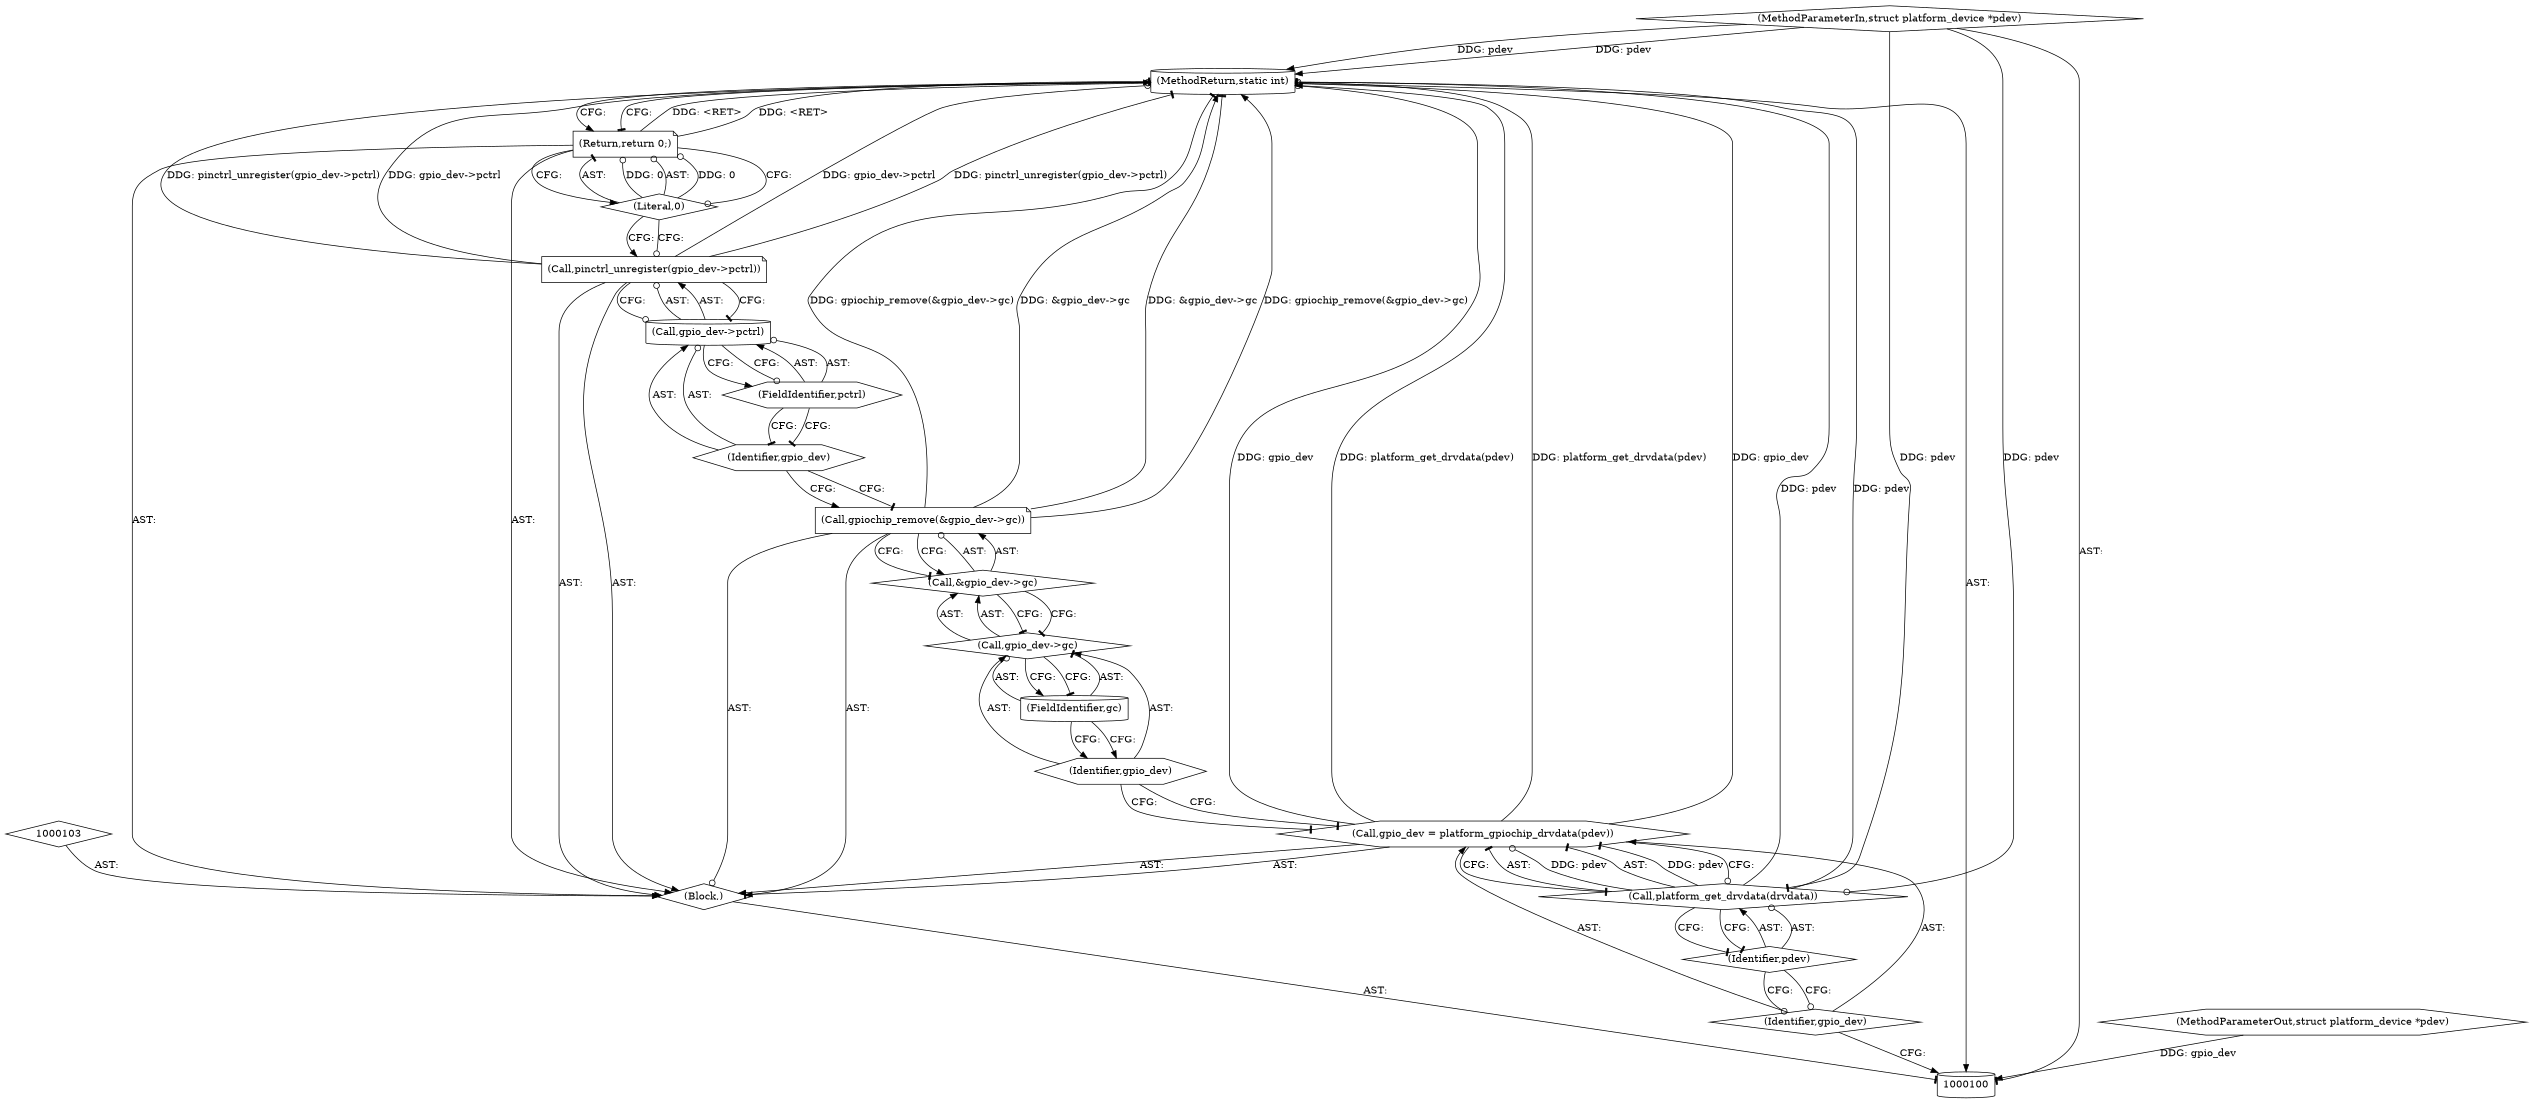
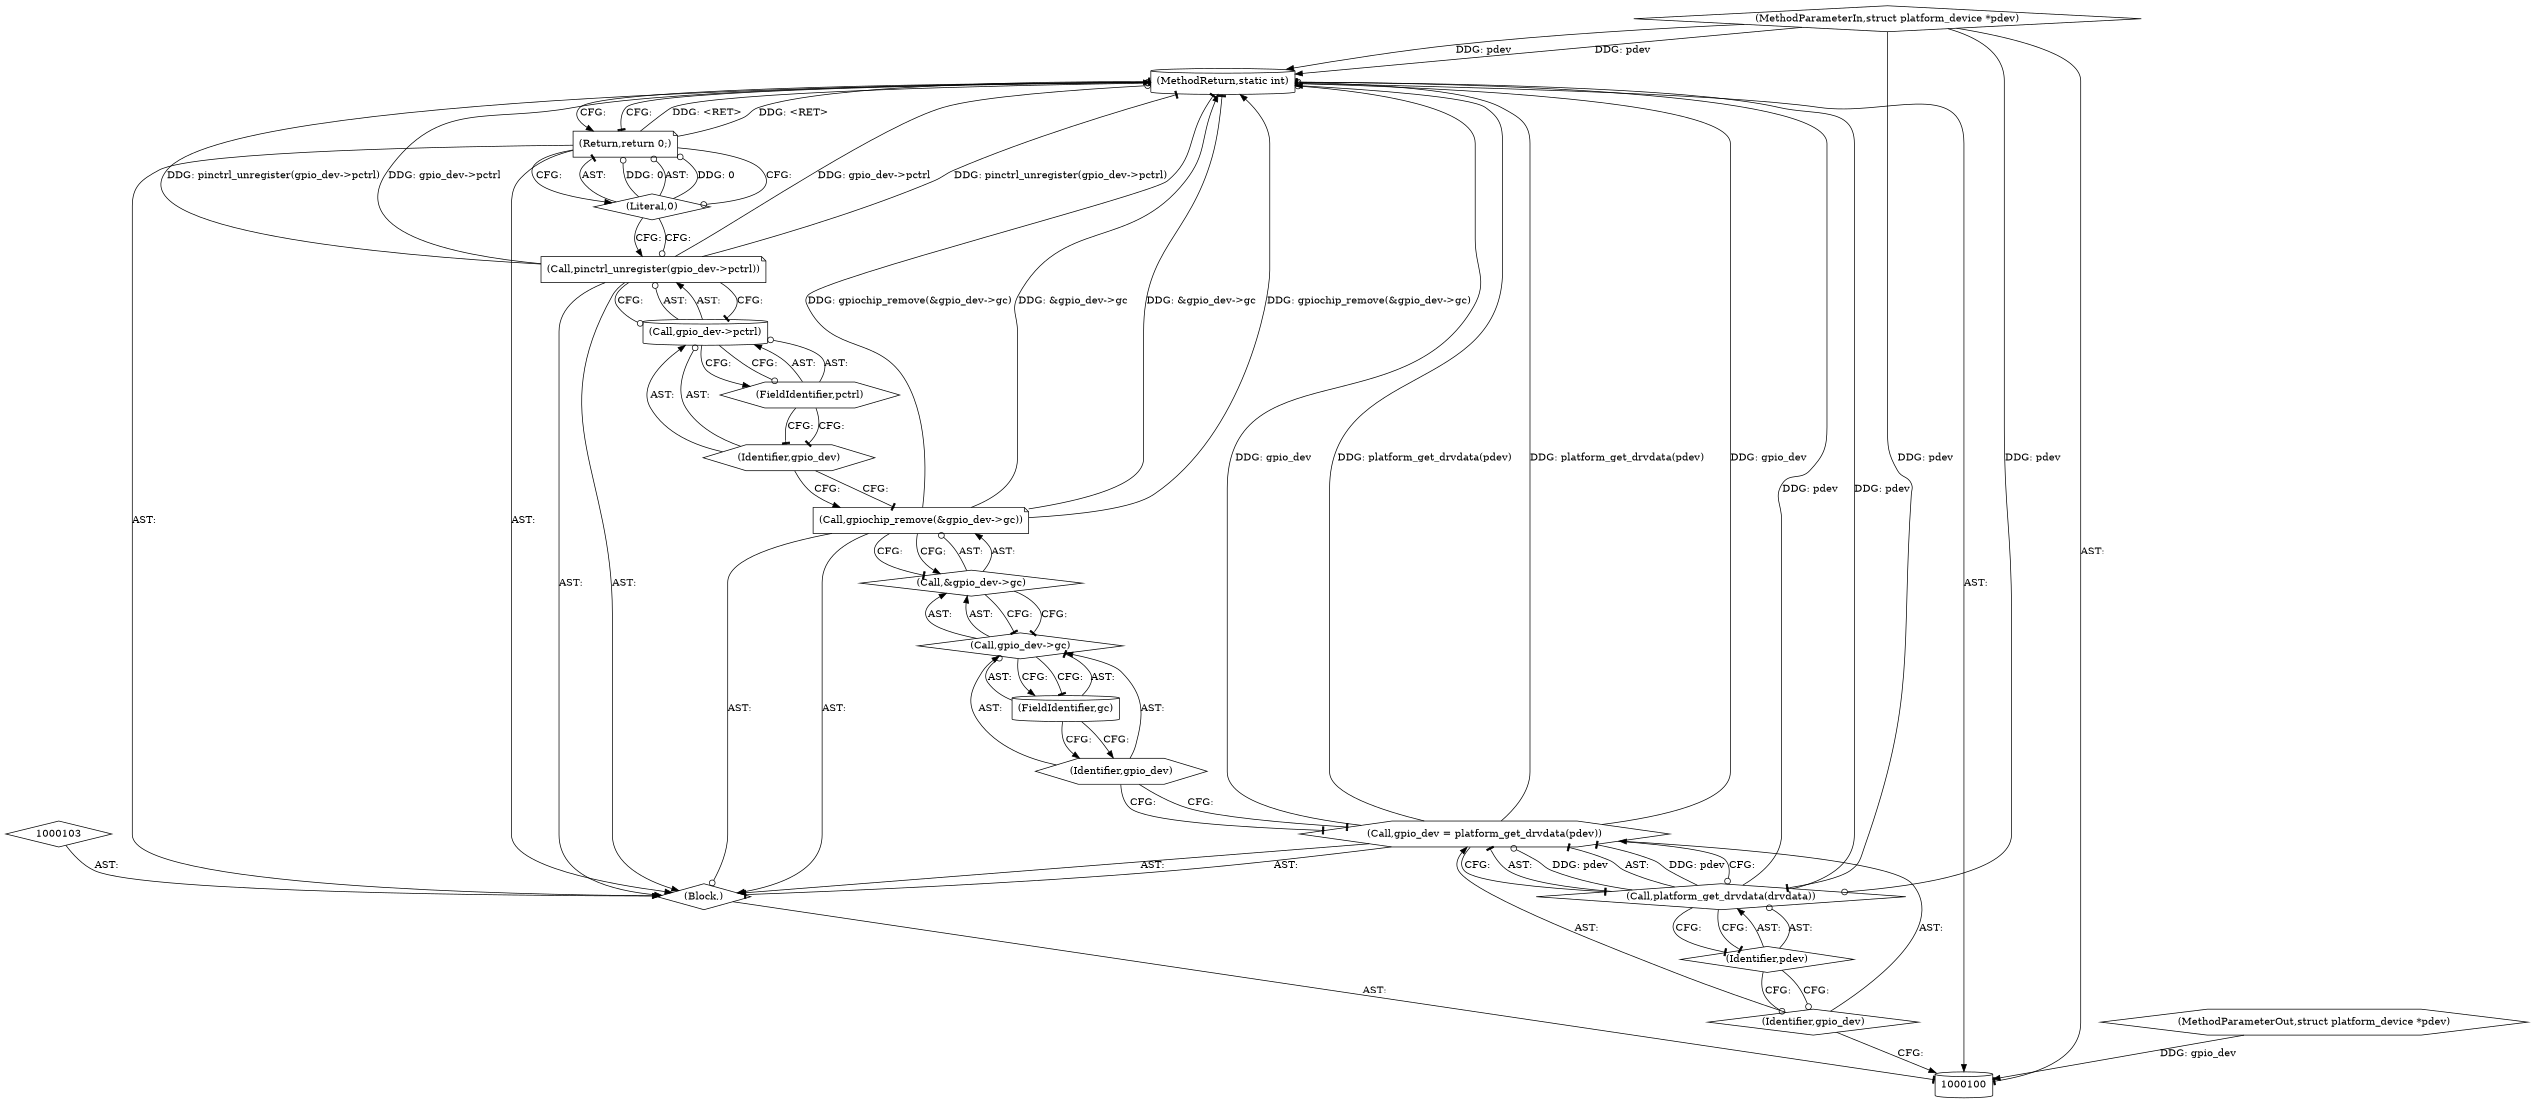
(1483, 834) -> (1485, 834)
